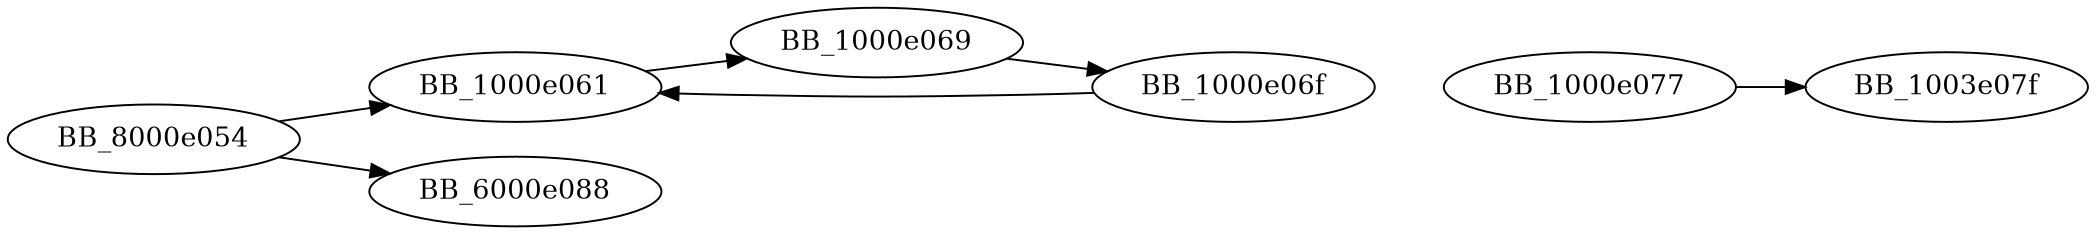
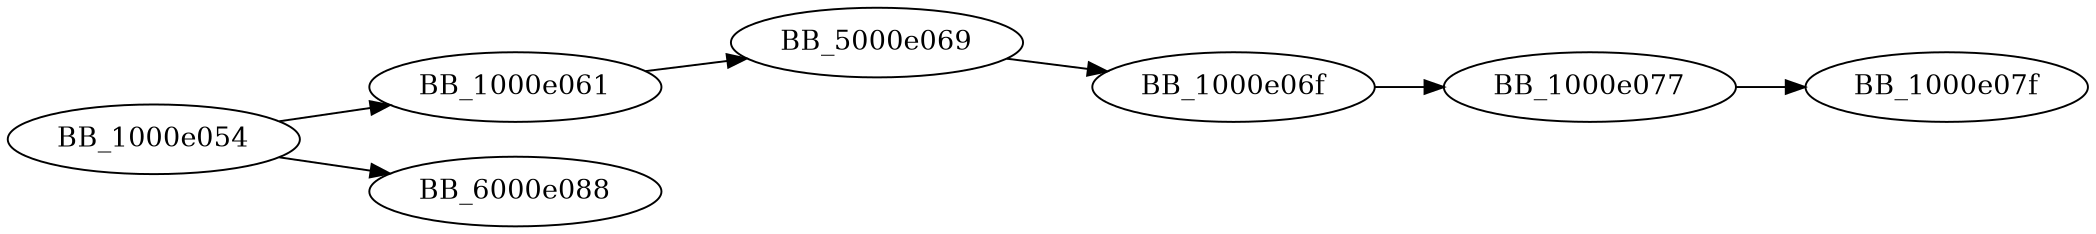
(877, 43) -> (877, 43)
(1947, 87) -> (1947, 87)
(887, 97) -> (1400, 87)
(154, 139) -> (154, 139)
